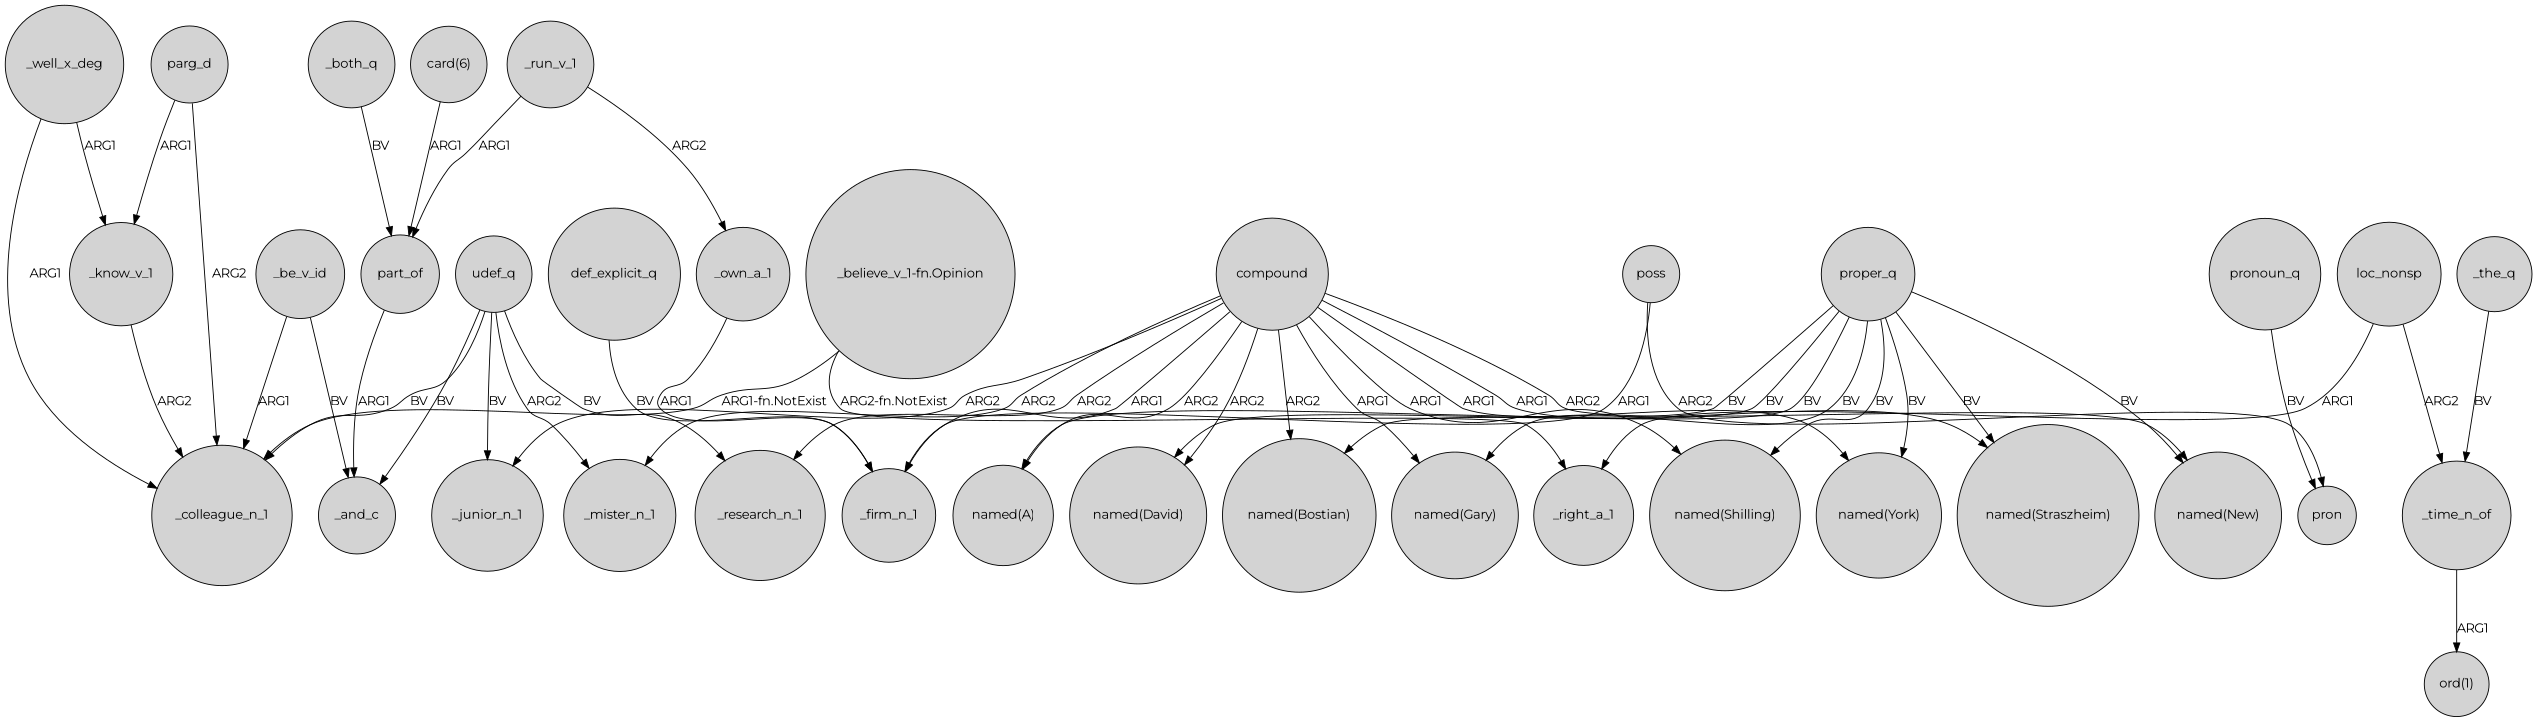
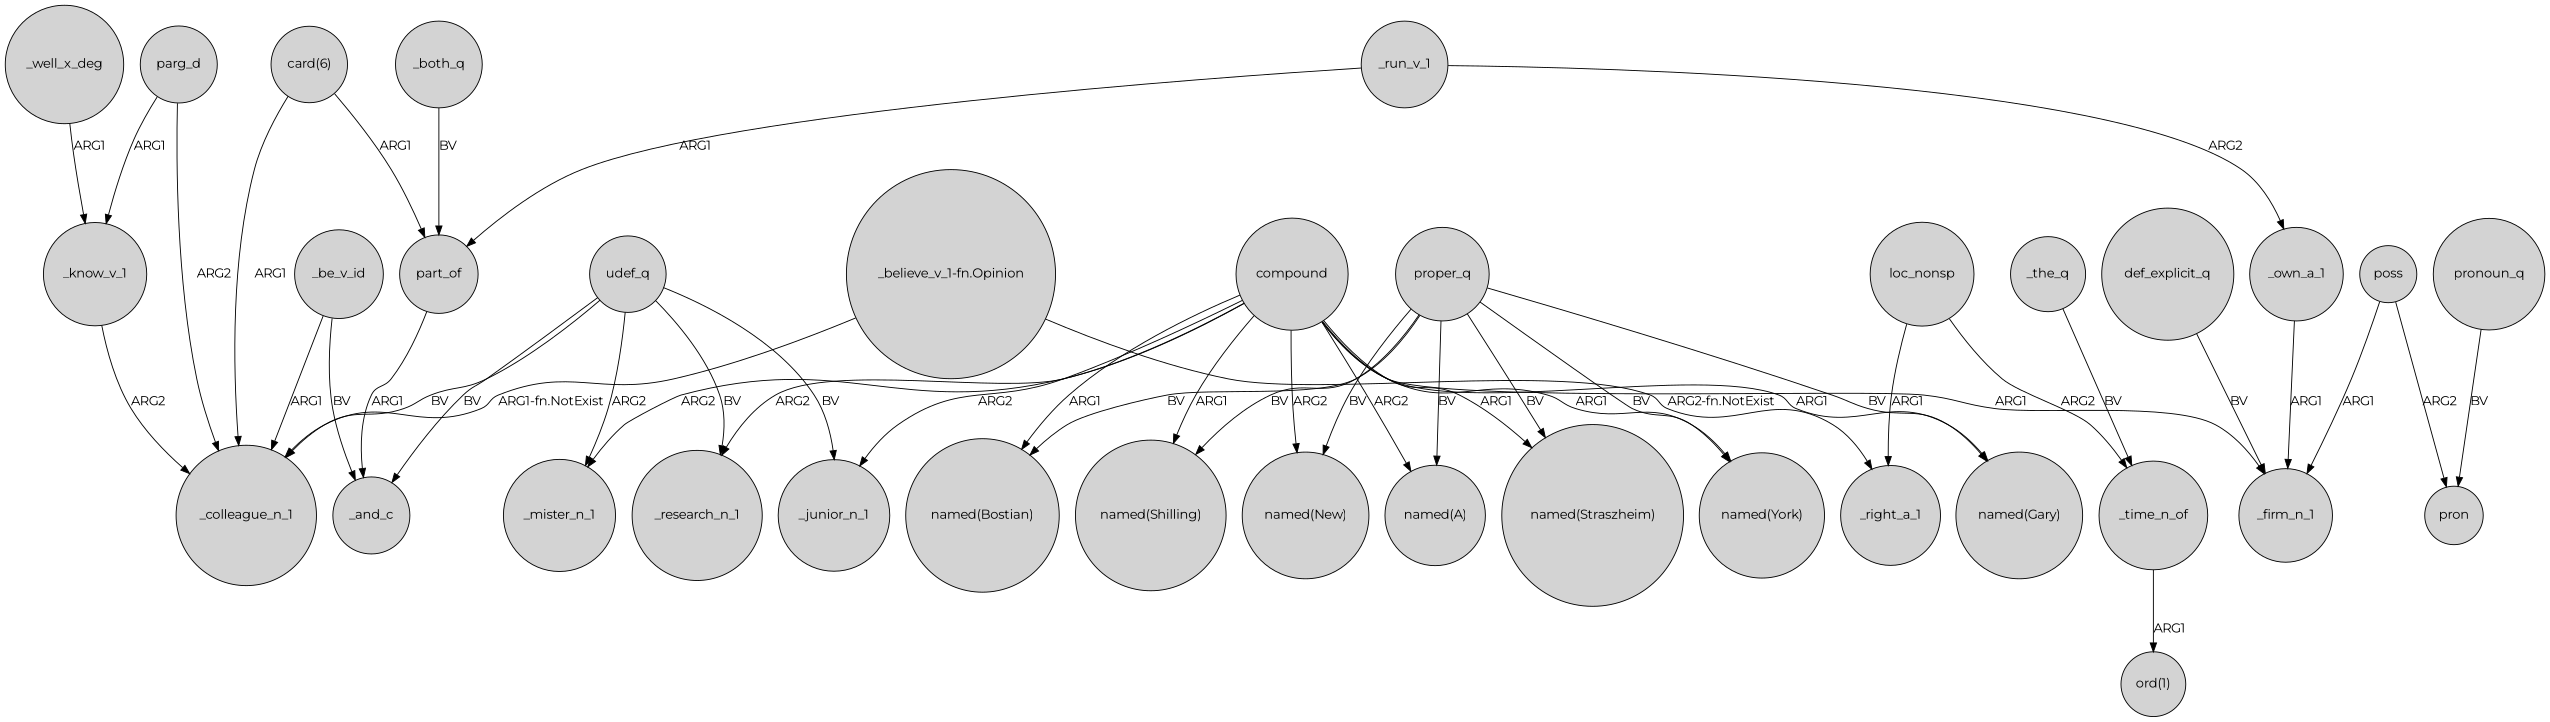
(13, 329) -> (239, 262)
(1303, 402) -> (1085, 402)
(1138, 515) -> none
